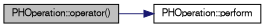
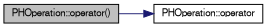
(207, 14) -> (208, 14)
